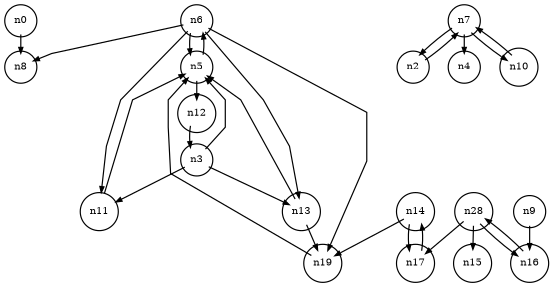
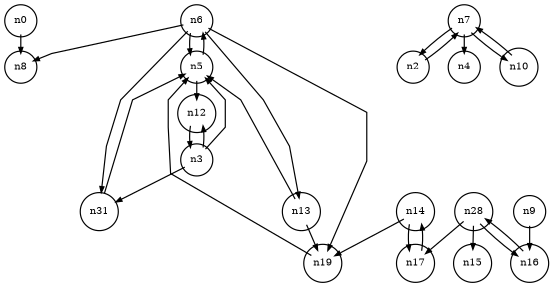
(246, 184) -> (204, 140)
(99, 212) -> (99, 212)
